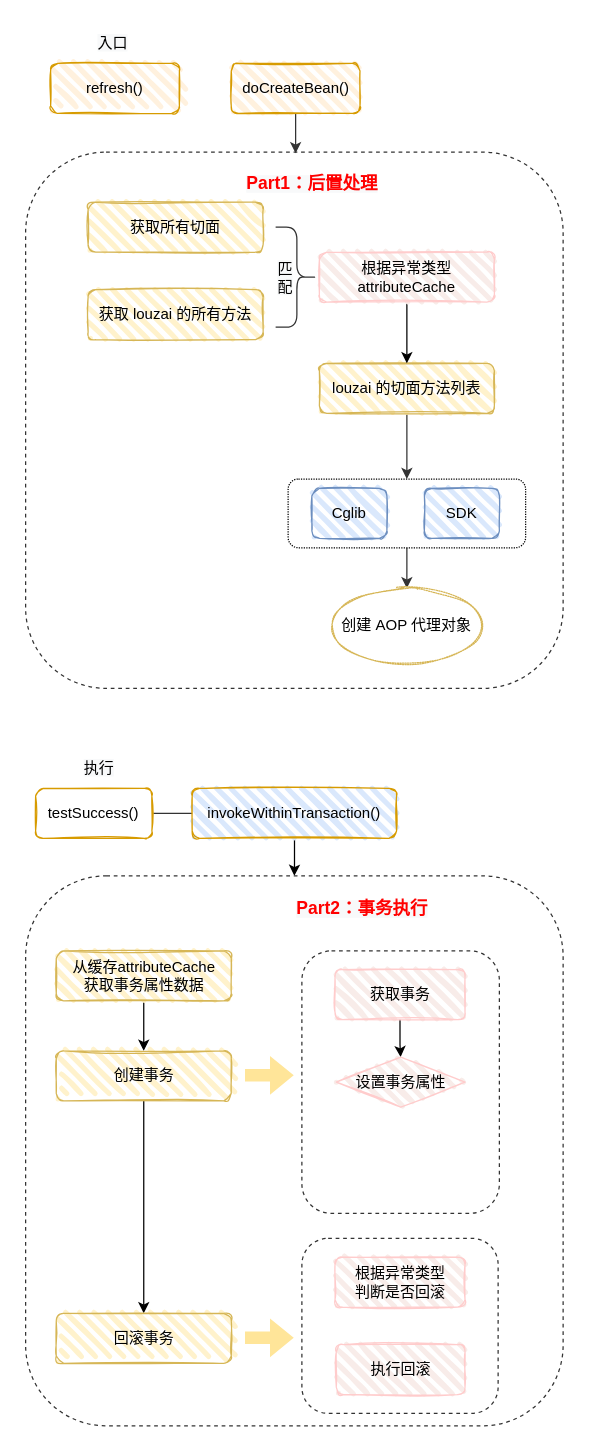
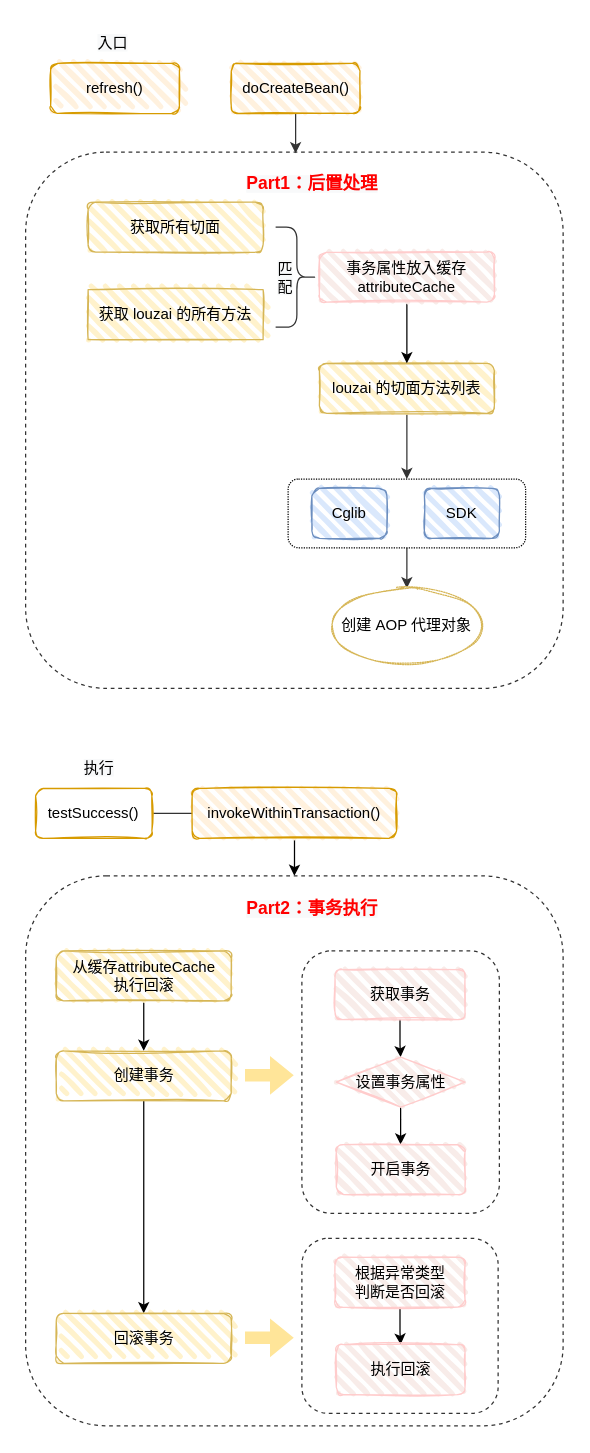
(407, 277) -> (407, 277)
(176, 314) -> (176, 314)
(294, 813) -> (294, 813)
(363, 908) -> (313, 908)
(144, 976) -> (144, 976)
none -> (401, 1130)
none -> (401, 1169)
none -> (400, 1322)
